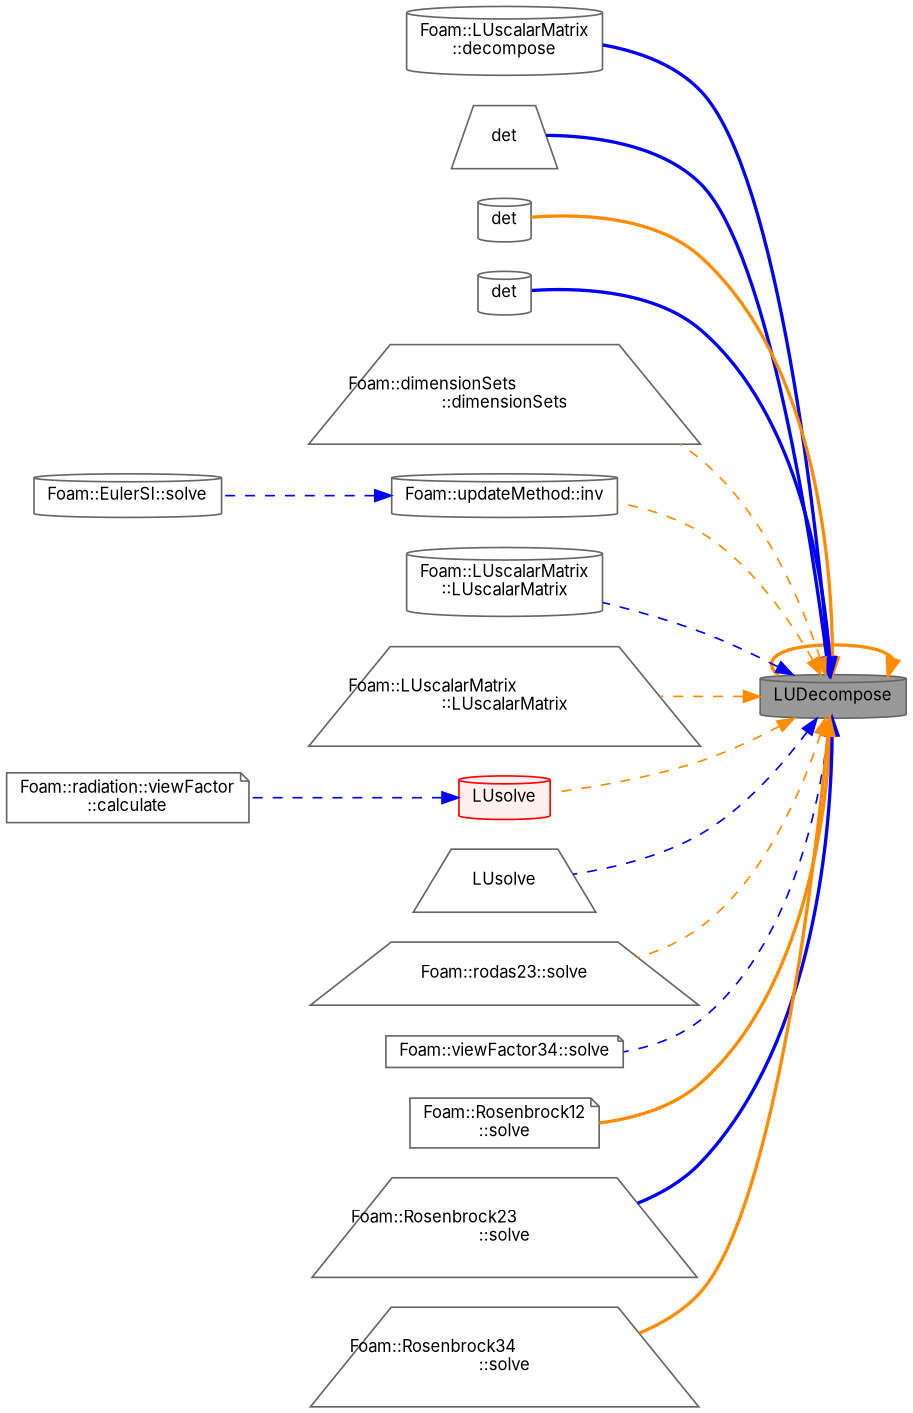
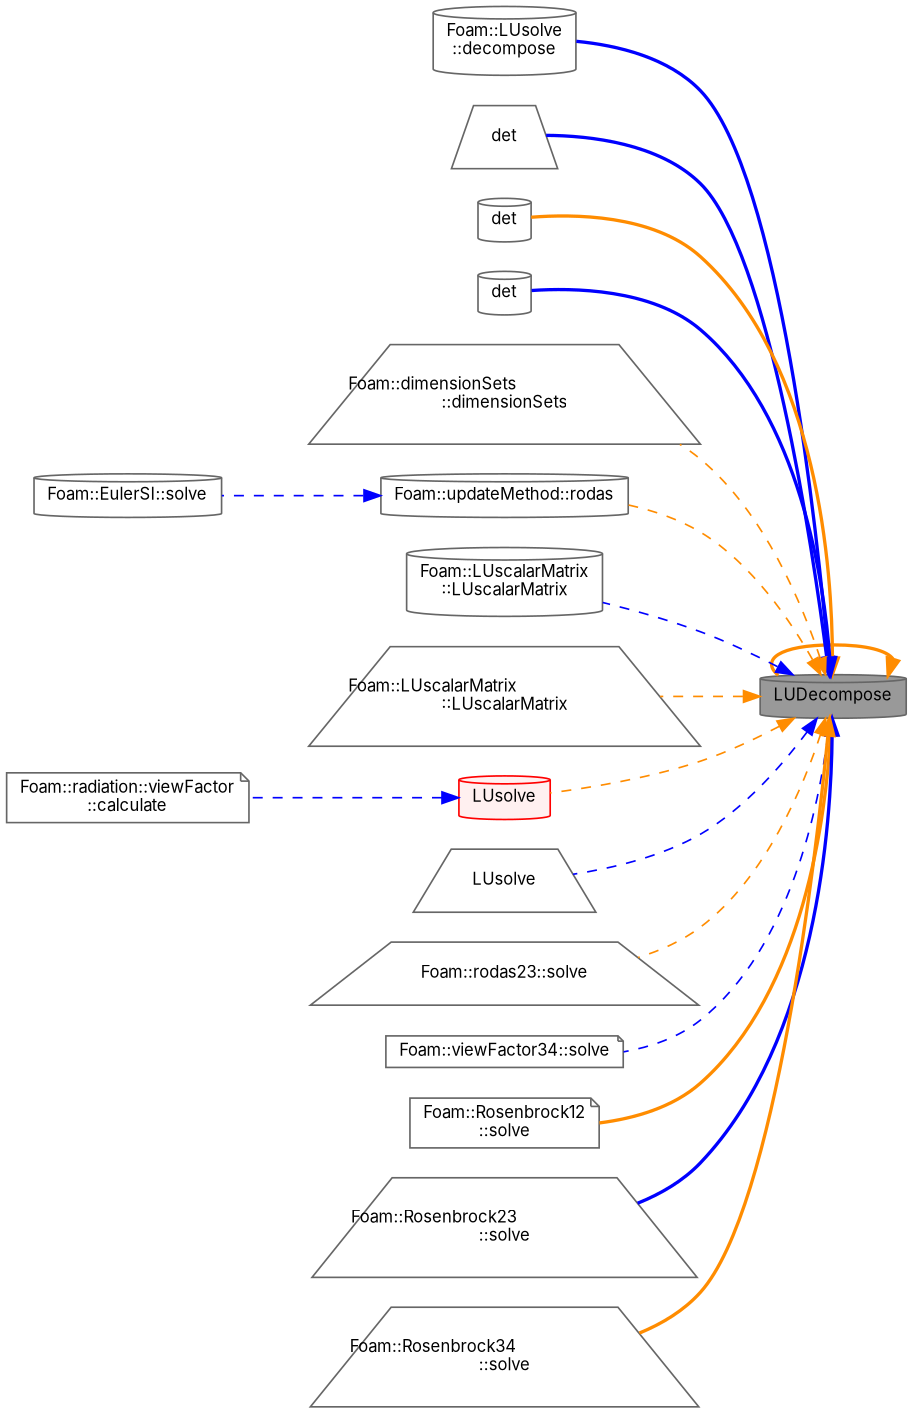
(505, 41) -> (505, 41)
(505, 496) -> (505, 496)
